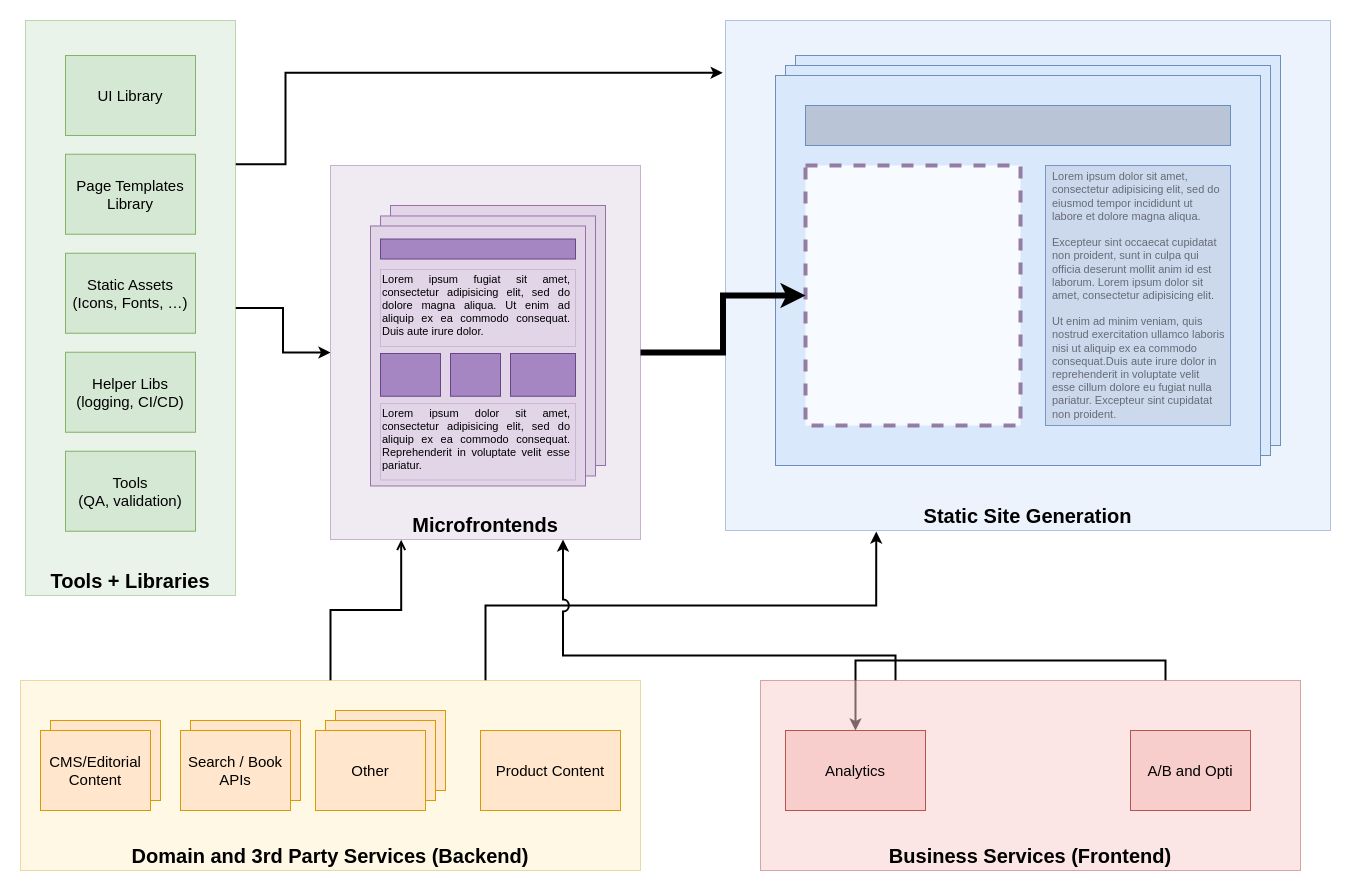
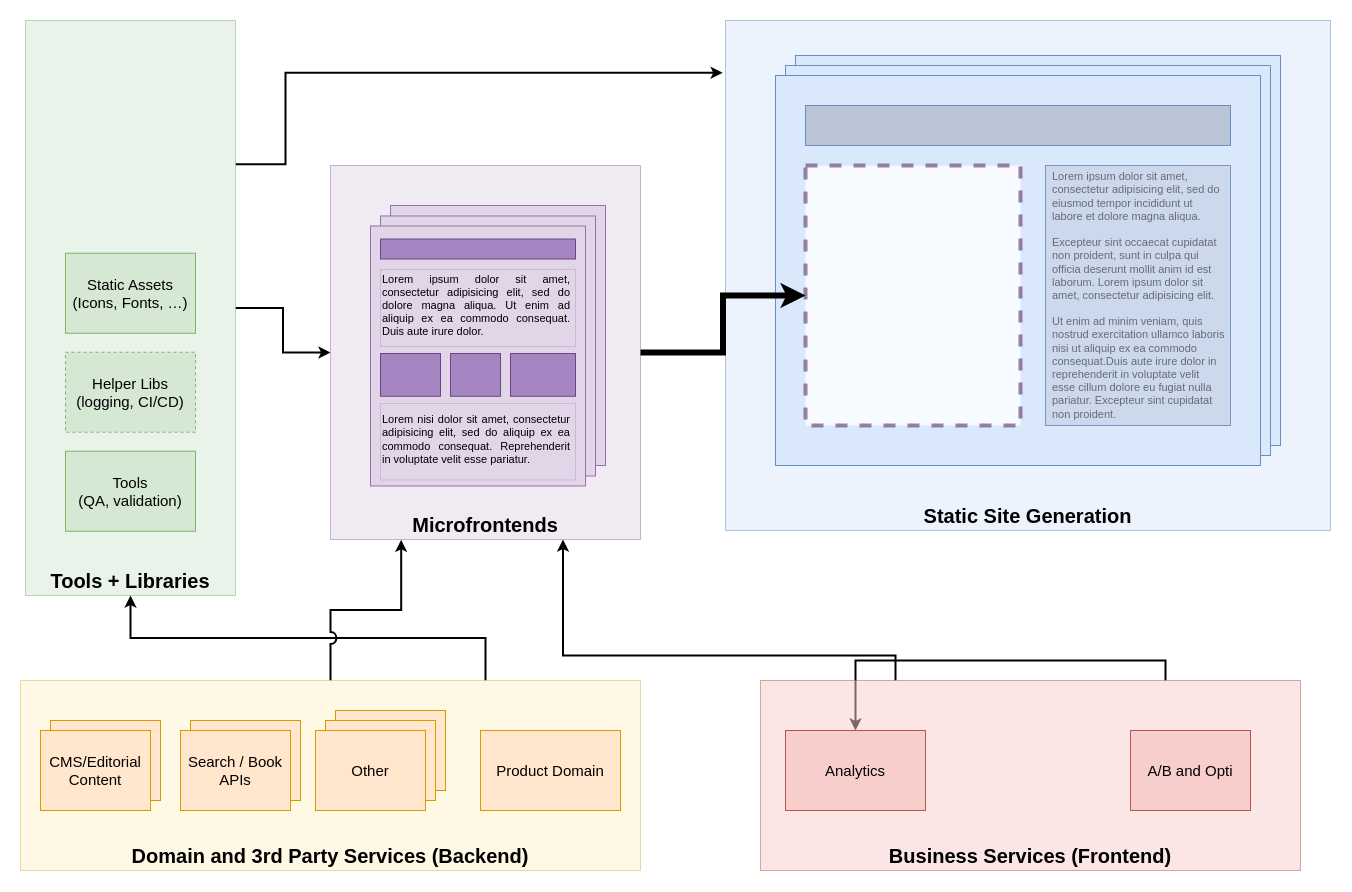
(131, 96) -> none
(131, 194) -> none
(477, 306) -> (477, 306)
(131, 392) -> (131, 392)
(477, 440) -> (477, 440)
(401, 548) -> (401, 550)
(697, 606) -> (292, 638)
(551, 771) -> (551, 771)
